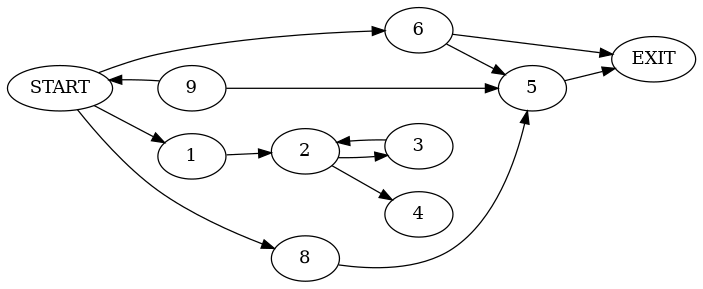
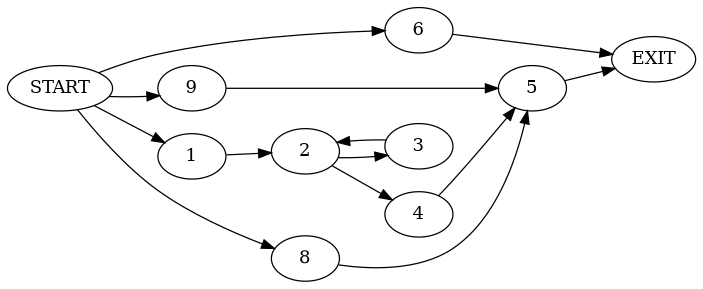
(470, 56) -> (473, 157)
(141, 80) -> (128, 97)
